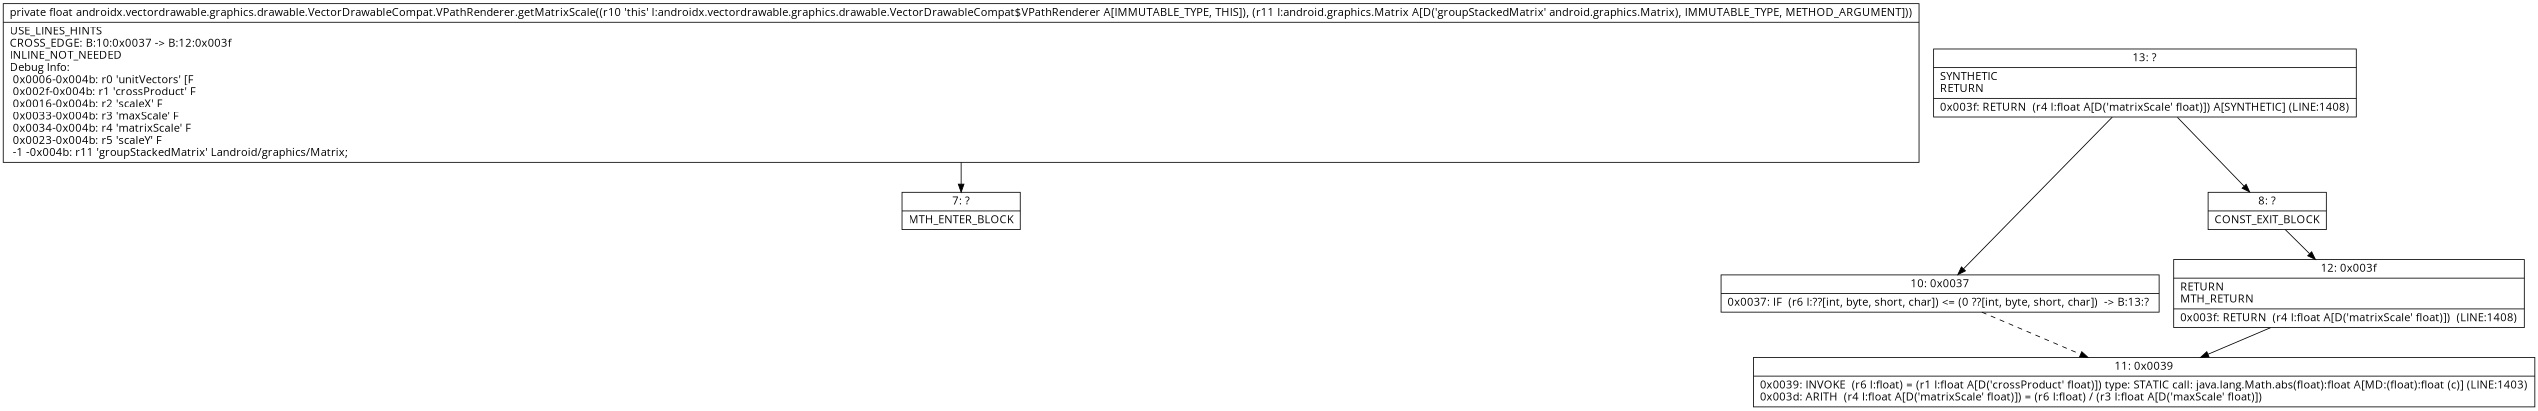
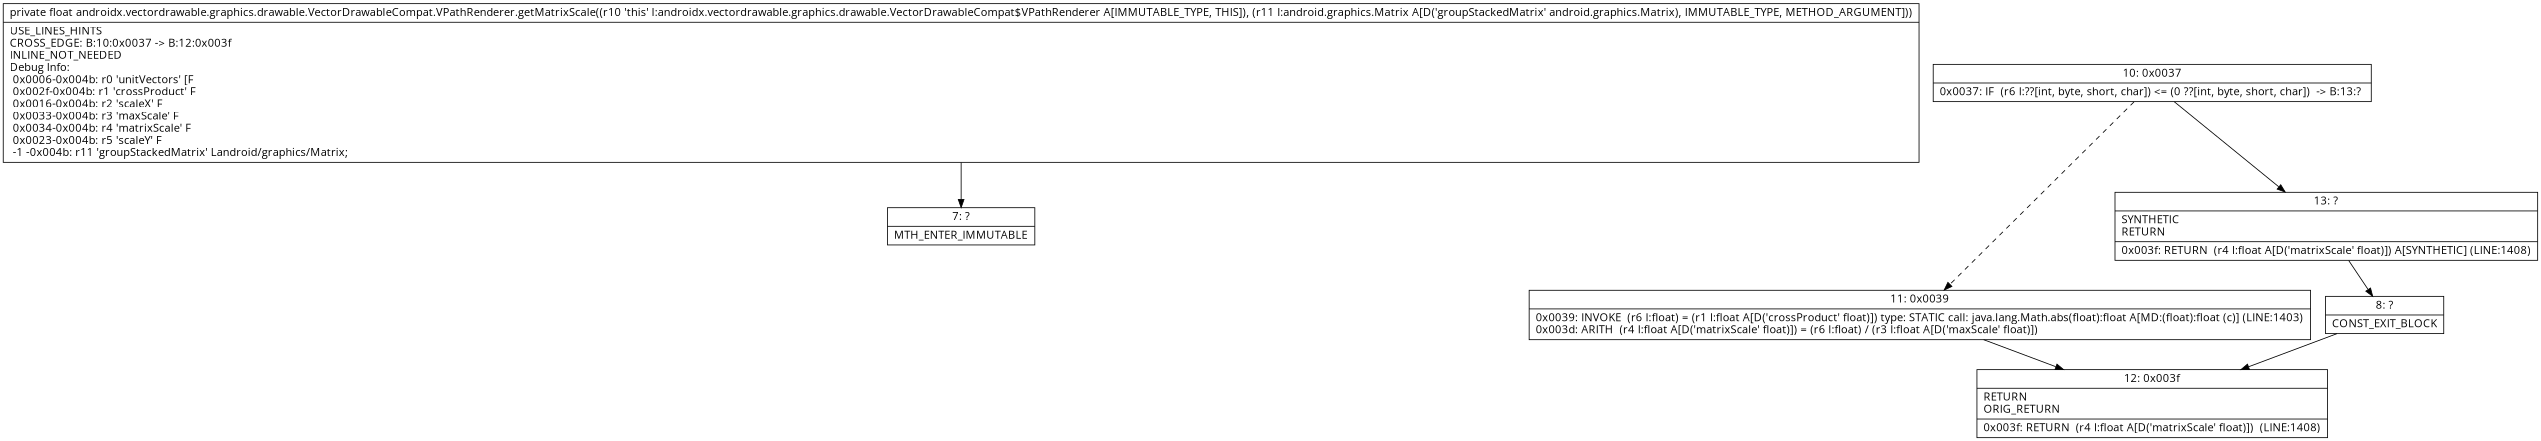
(2038, 193) -> (2227, 144)
(961, 220) -> (961, 235)
(2217, 299) -> (2022, 409)
(2239, 341) -> (2020, 353)
